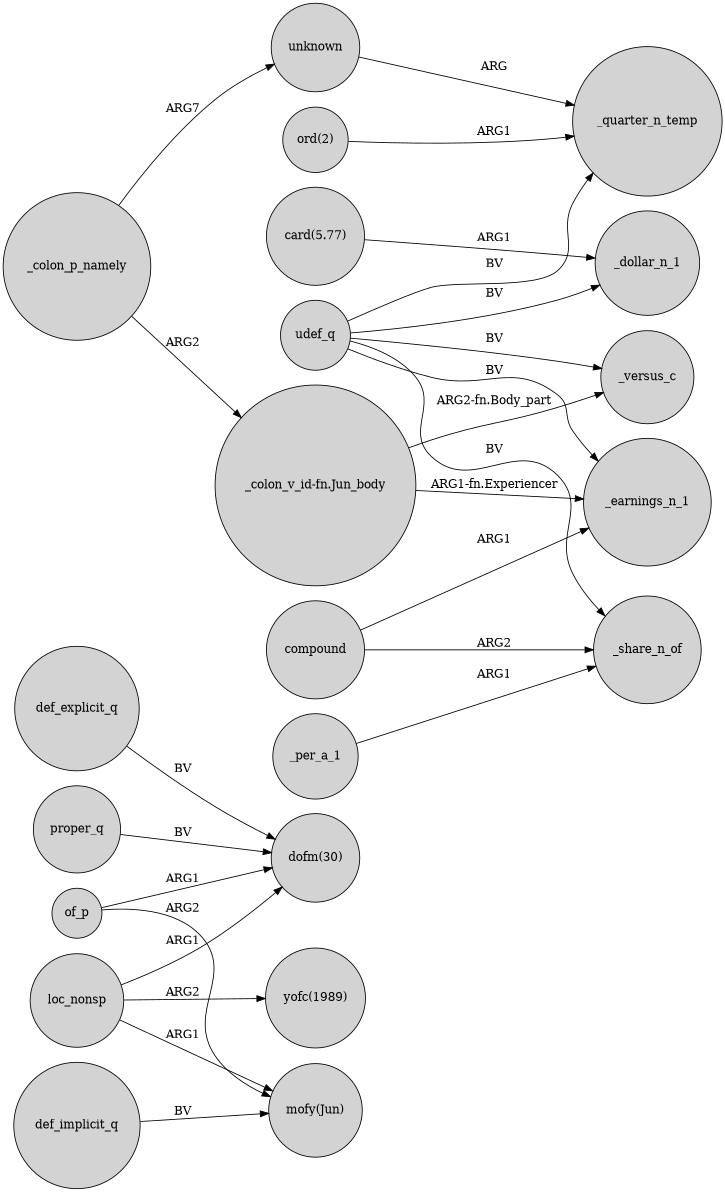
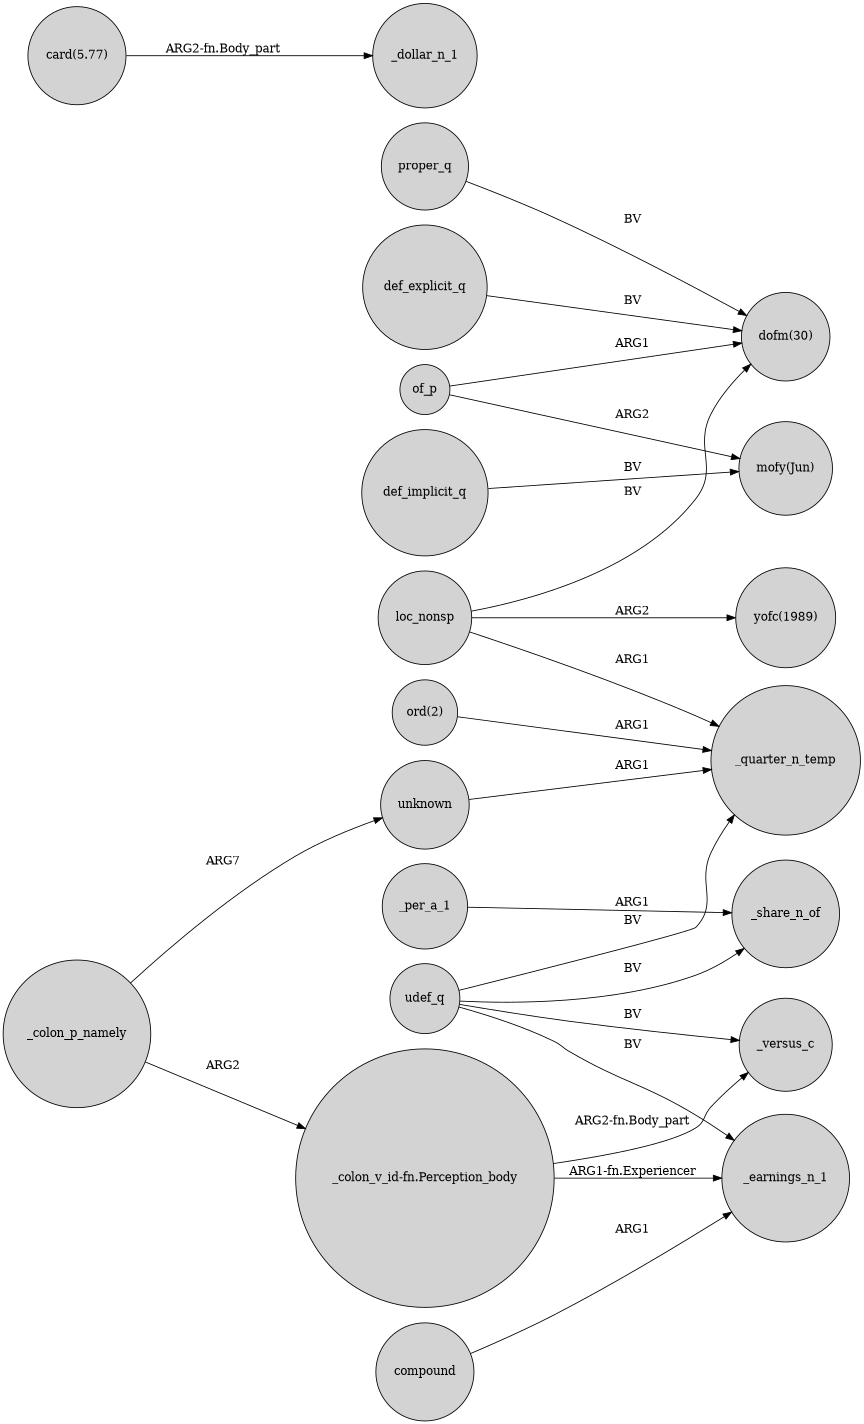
(494, 67) -> (633, 766)
(494, 238) -> (223, 49)
(473, 318) -> none
(315, 485) -> (425, 1178)
(475, 650) -> none
(183, 941) -> (633, 492)
(192, 1054) -> (592, 675)
